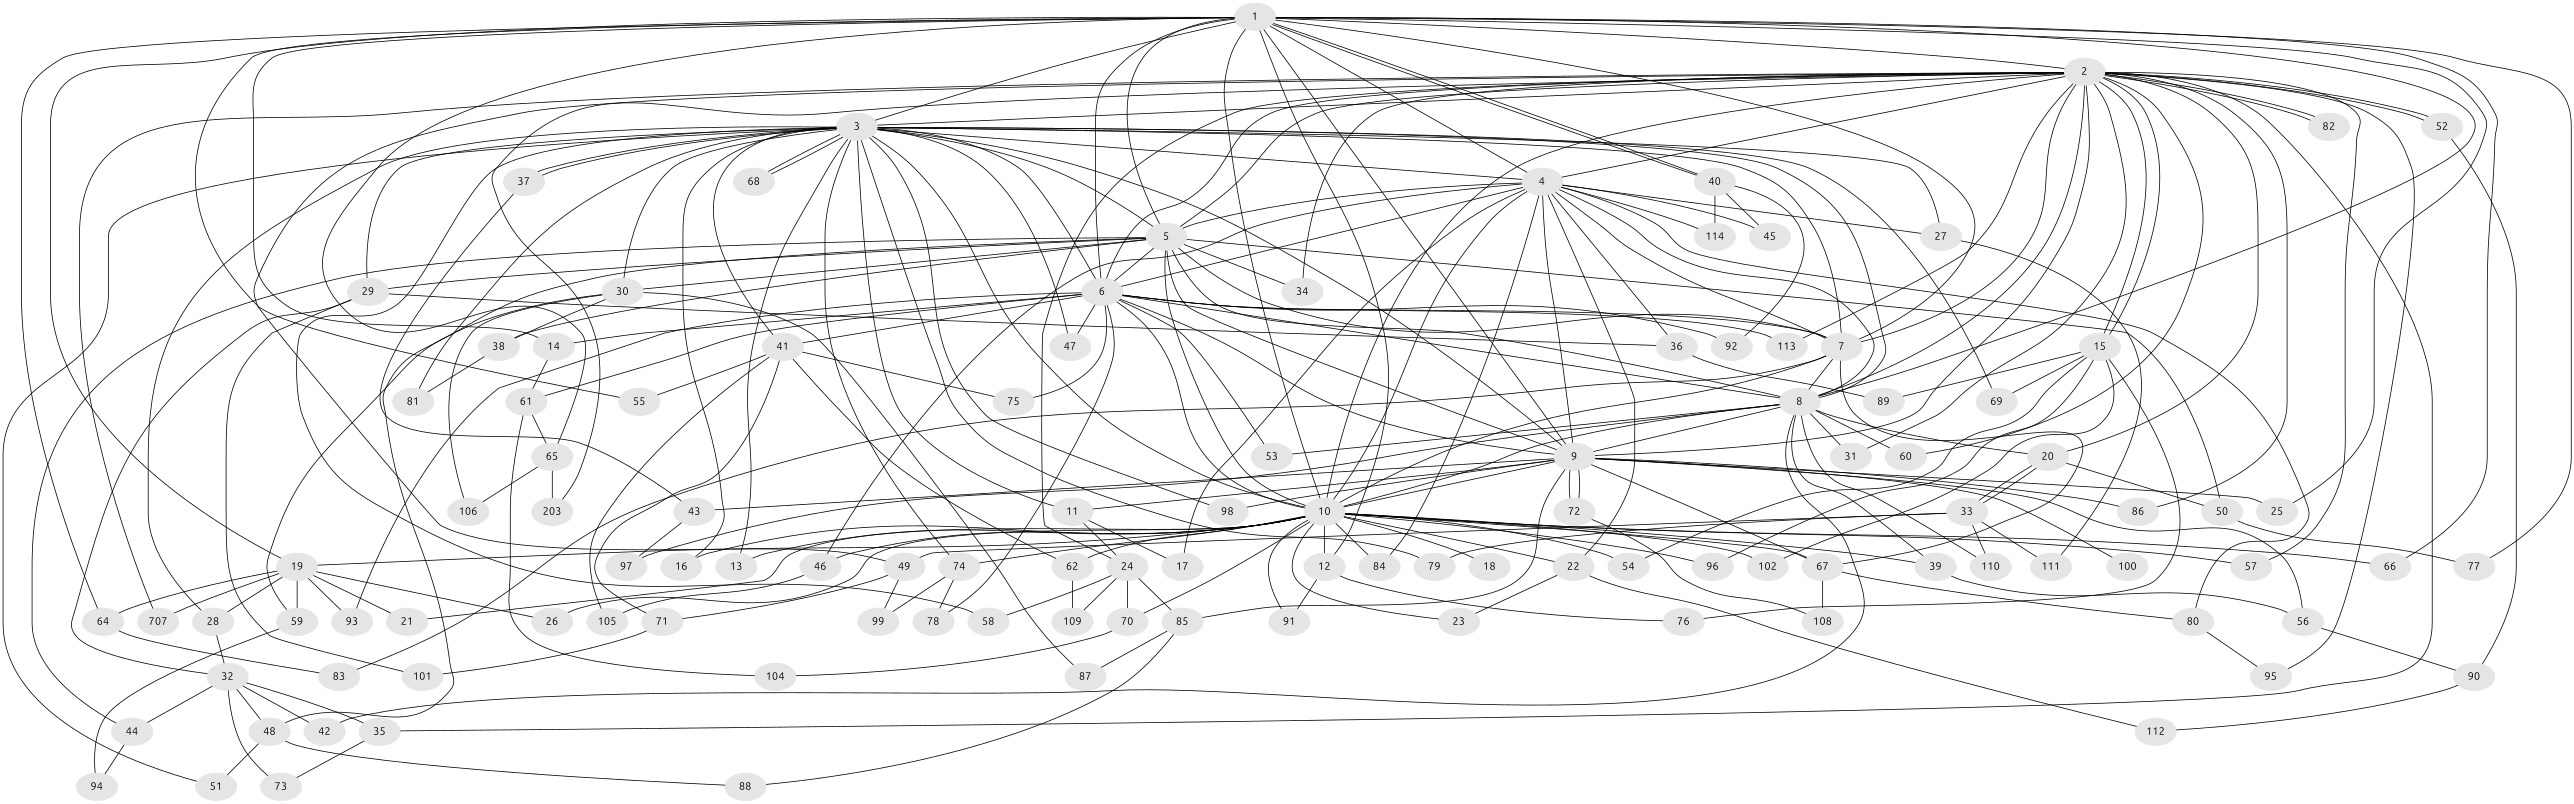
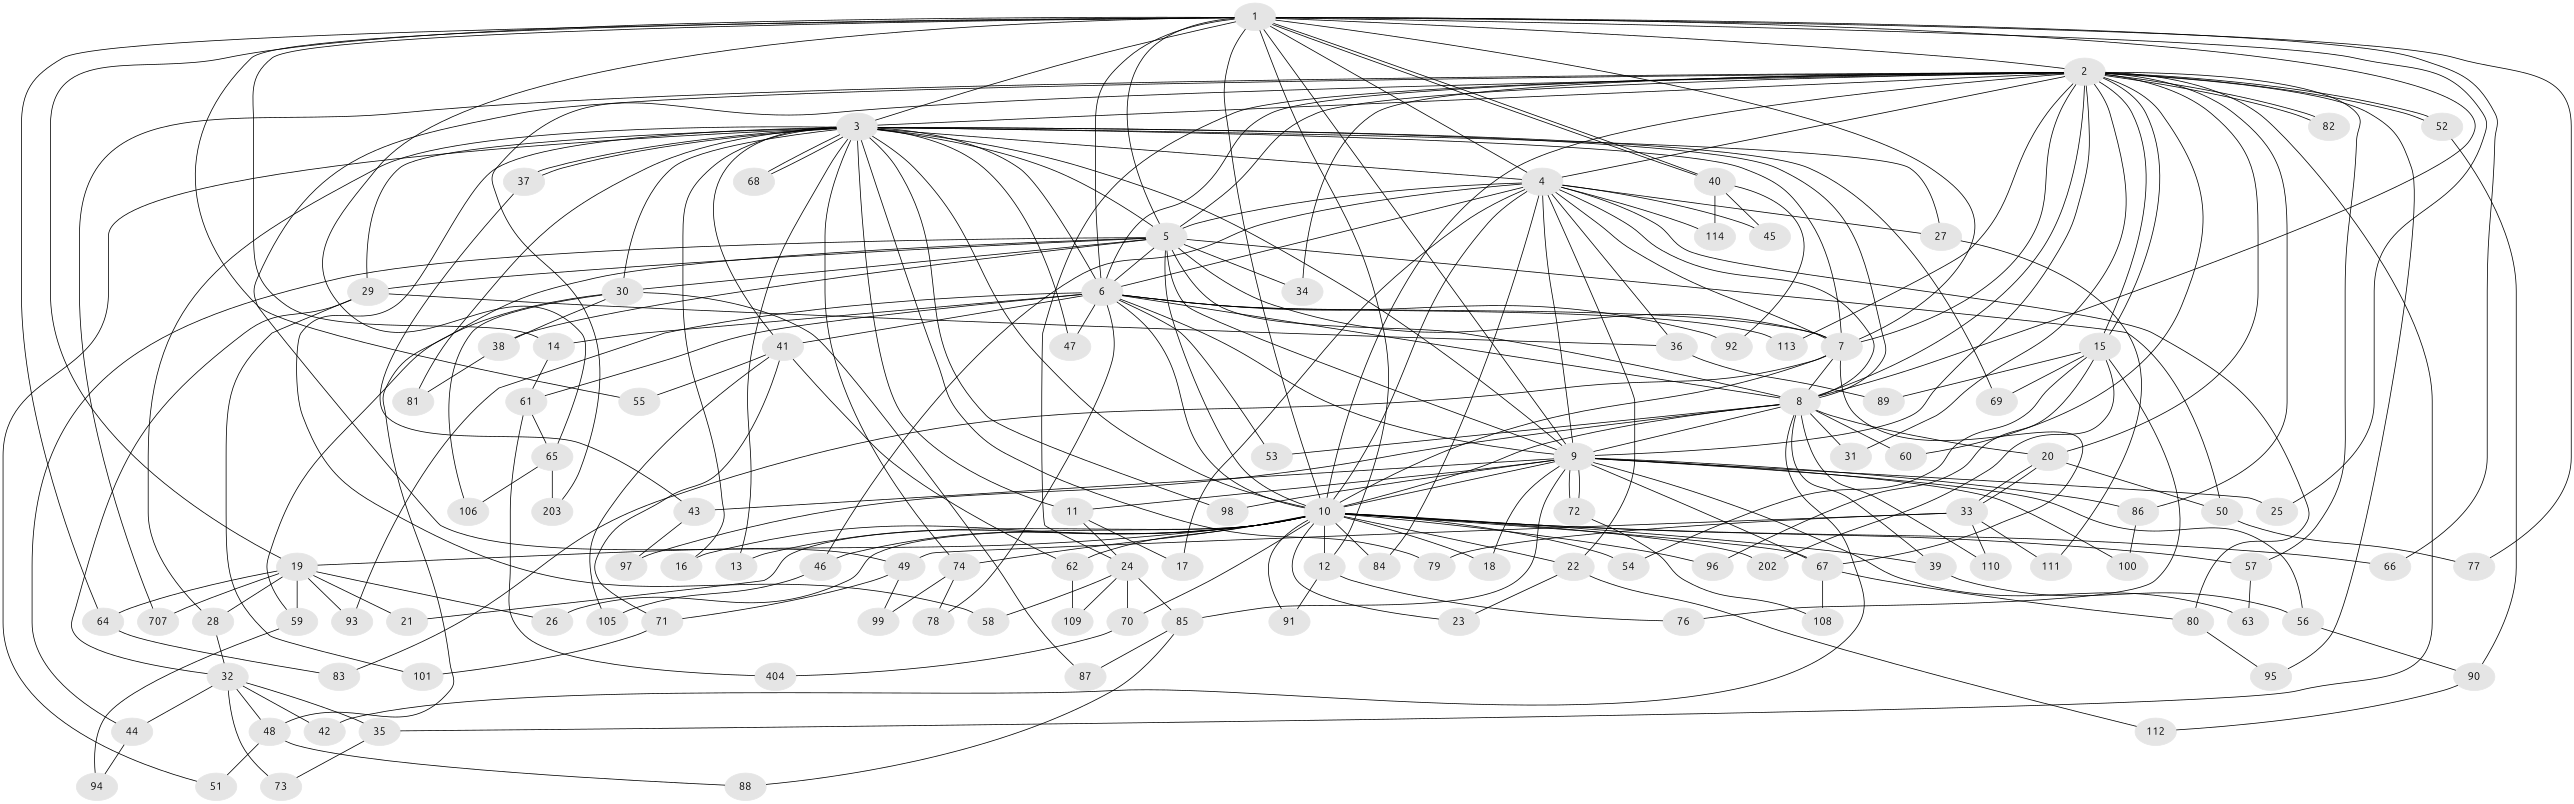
(1014, 402) -> none
none -> (1518, 503)
none -> (2133, 538)
(1768, 567) -> (1768, 567)
none -> (2248, 622)
(775, 677) -> (775, 677)
